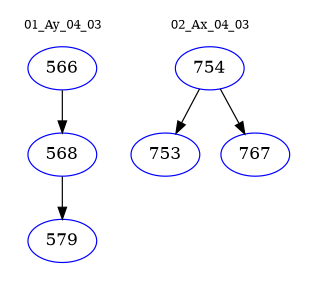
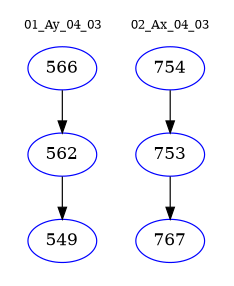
(230, 106) -> (170, 192)
(62, 155) -> (62, 155)
(62, 241) -> (62, 241)
